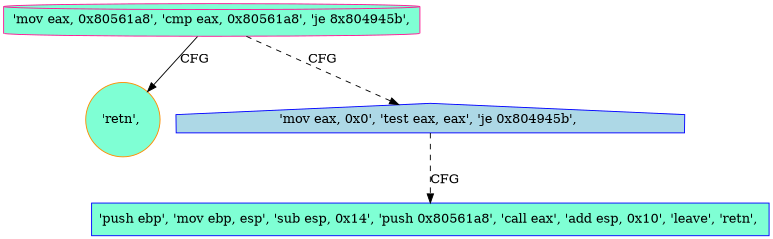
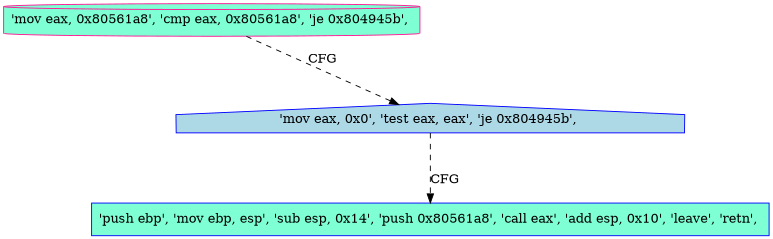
(212, 20) -> (212, 20)
(123, 120) -> none
